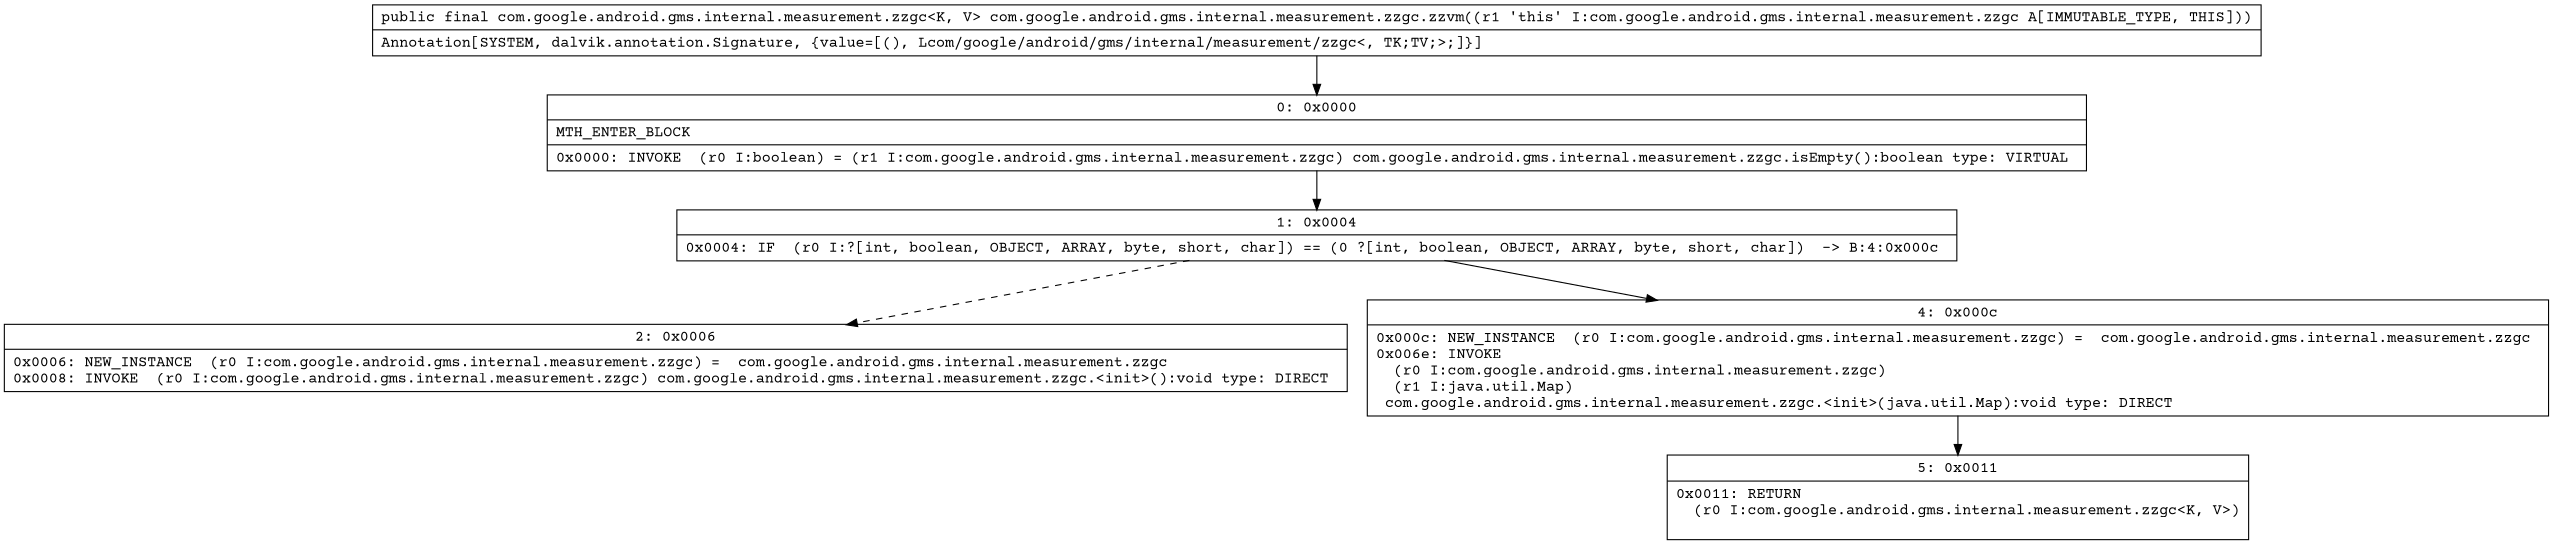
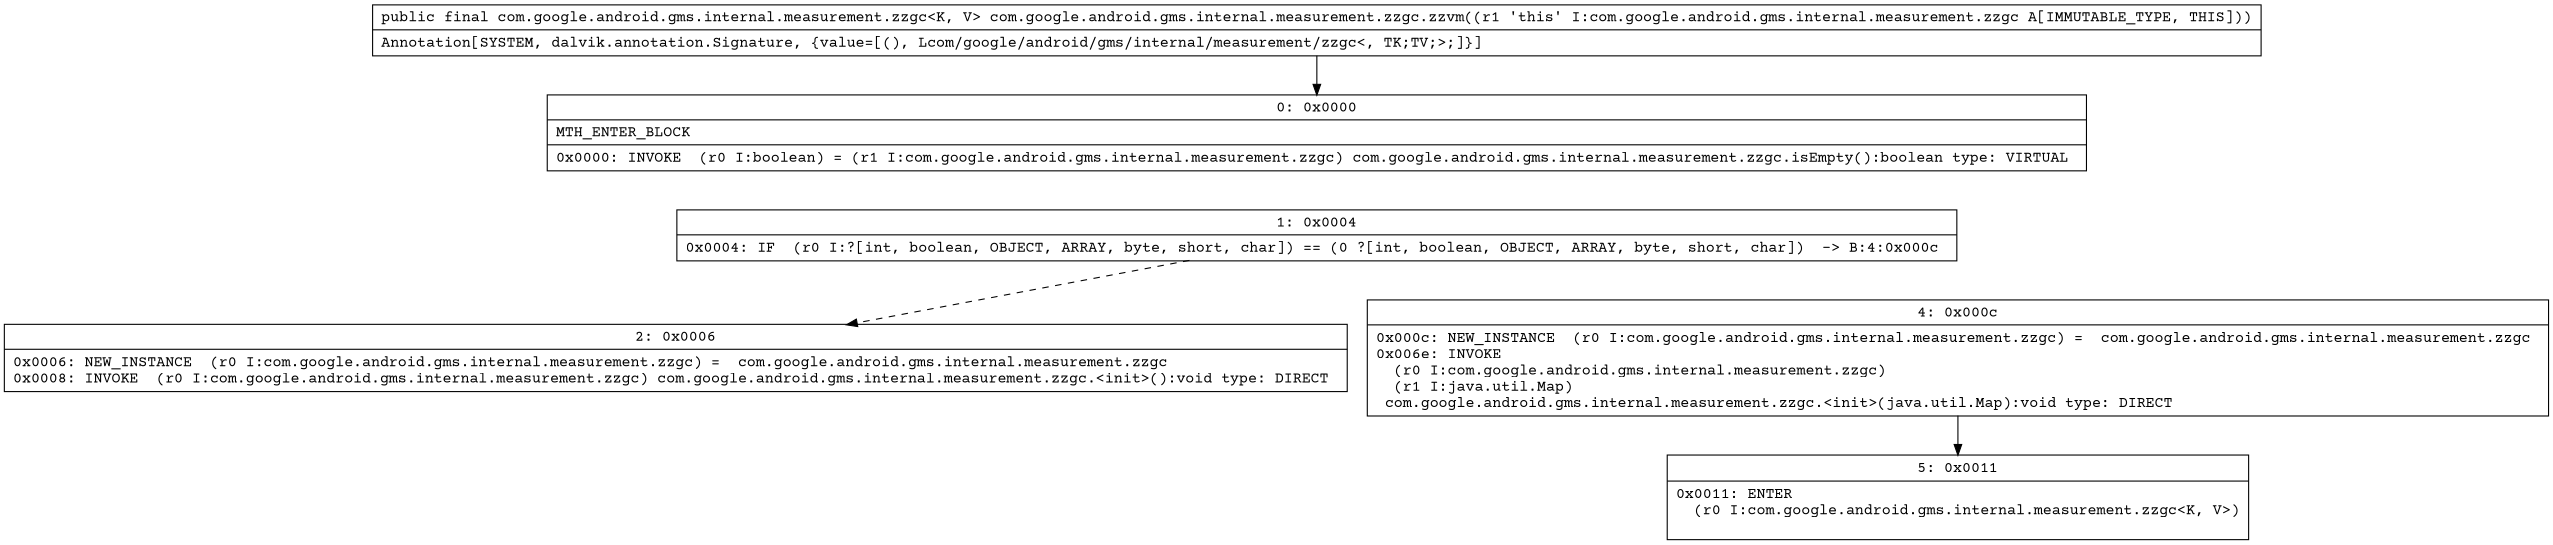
(1317, 185) -> none
(1545, 279) -> none
(1748, 494) -> (1743, 494)
